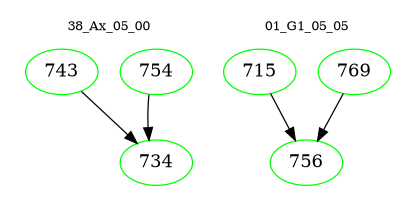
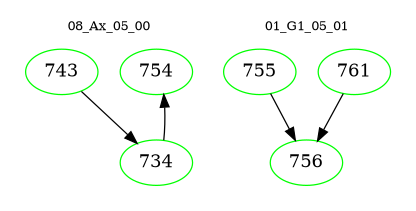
(109, 27) -> (109, 27)
(307, 27) -> (307, 27)
(260, 72) -> (260, 72)
(354, 72) -> (354, 72)
(148, 111) -> (165, 124)
